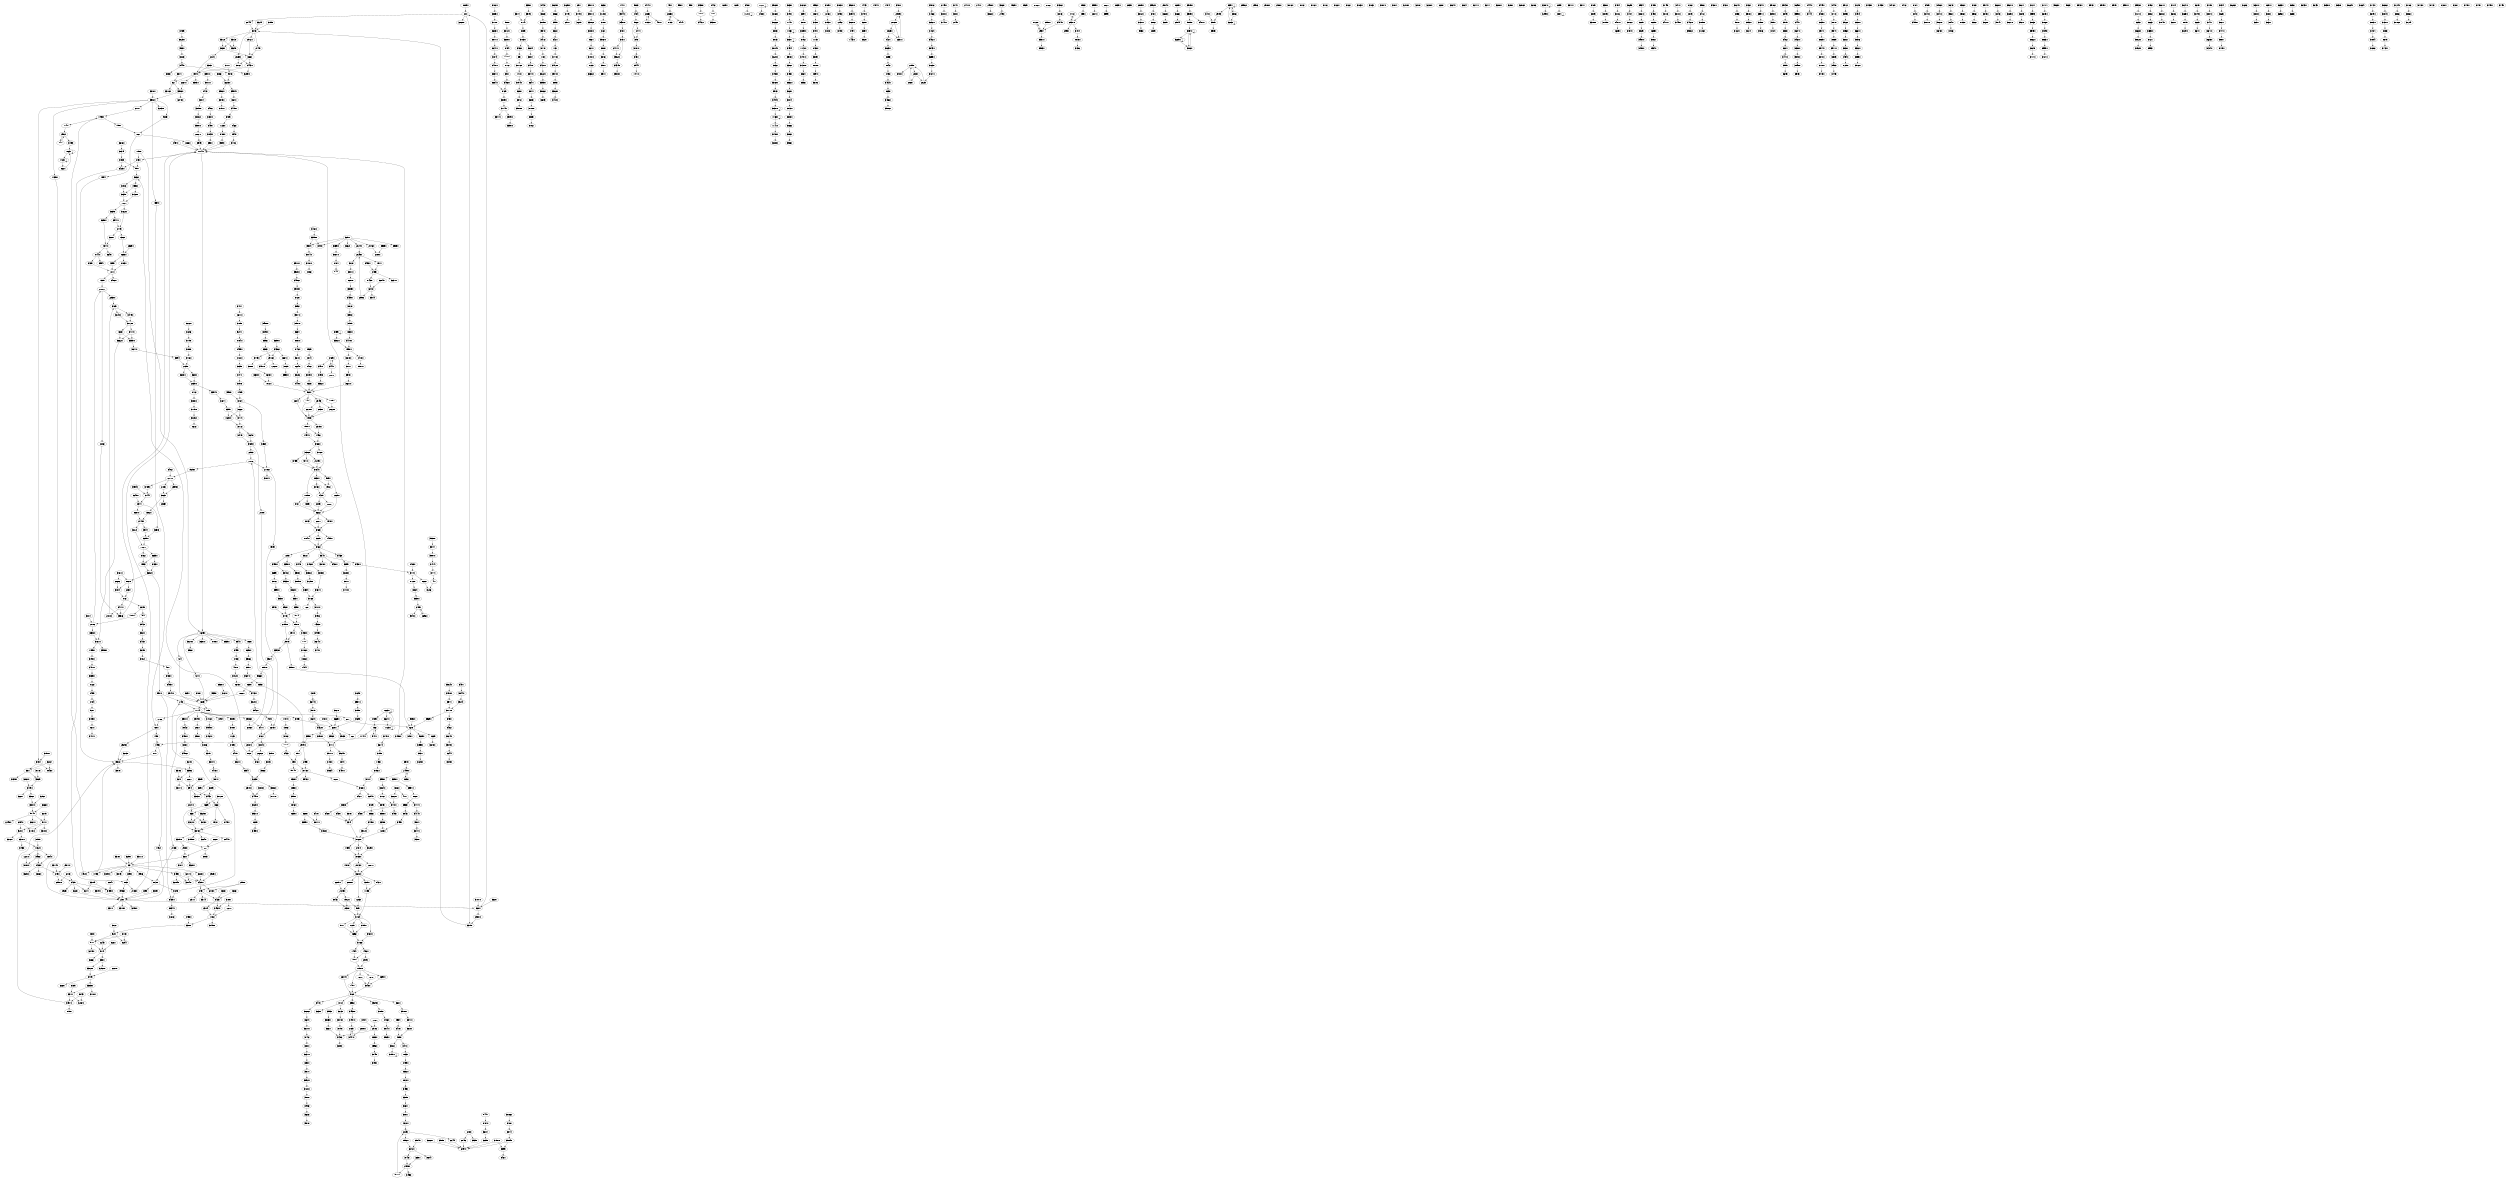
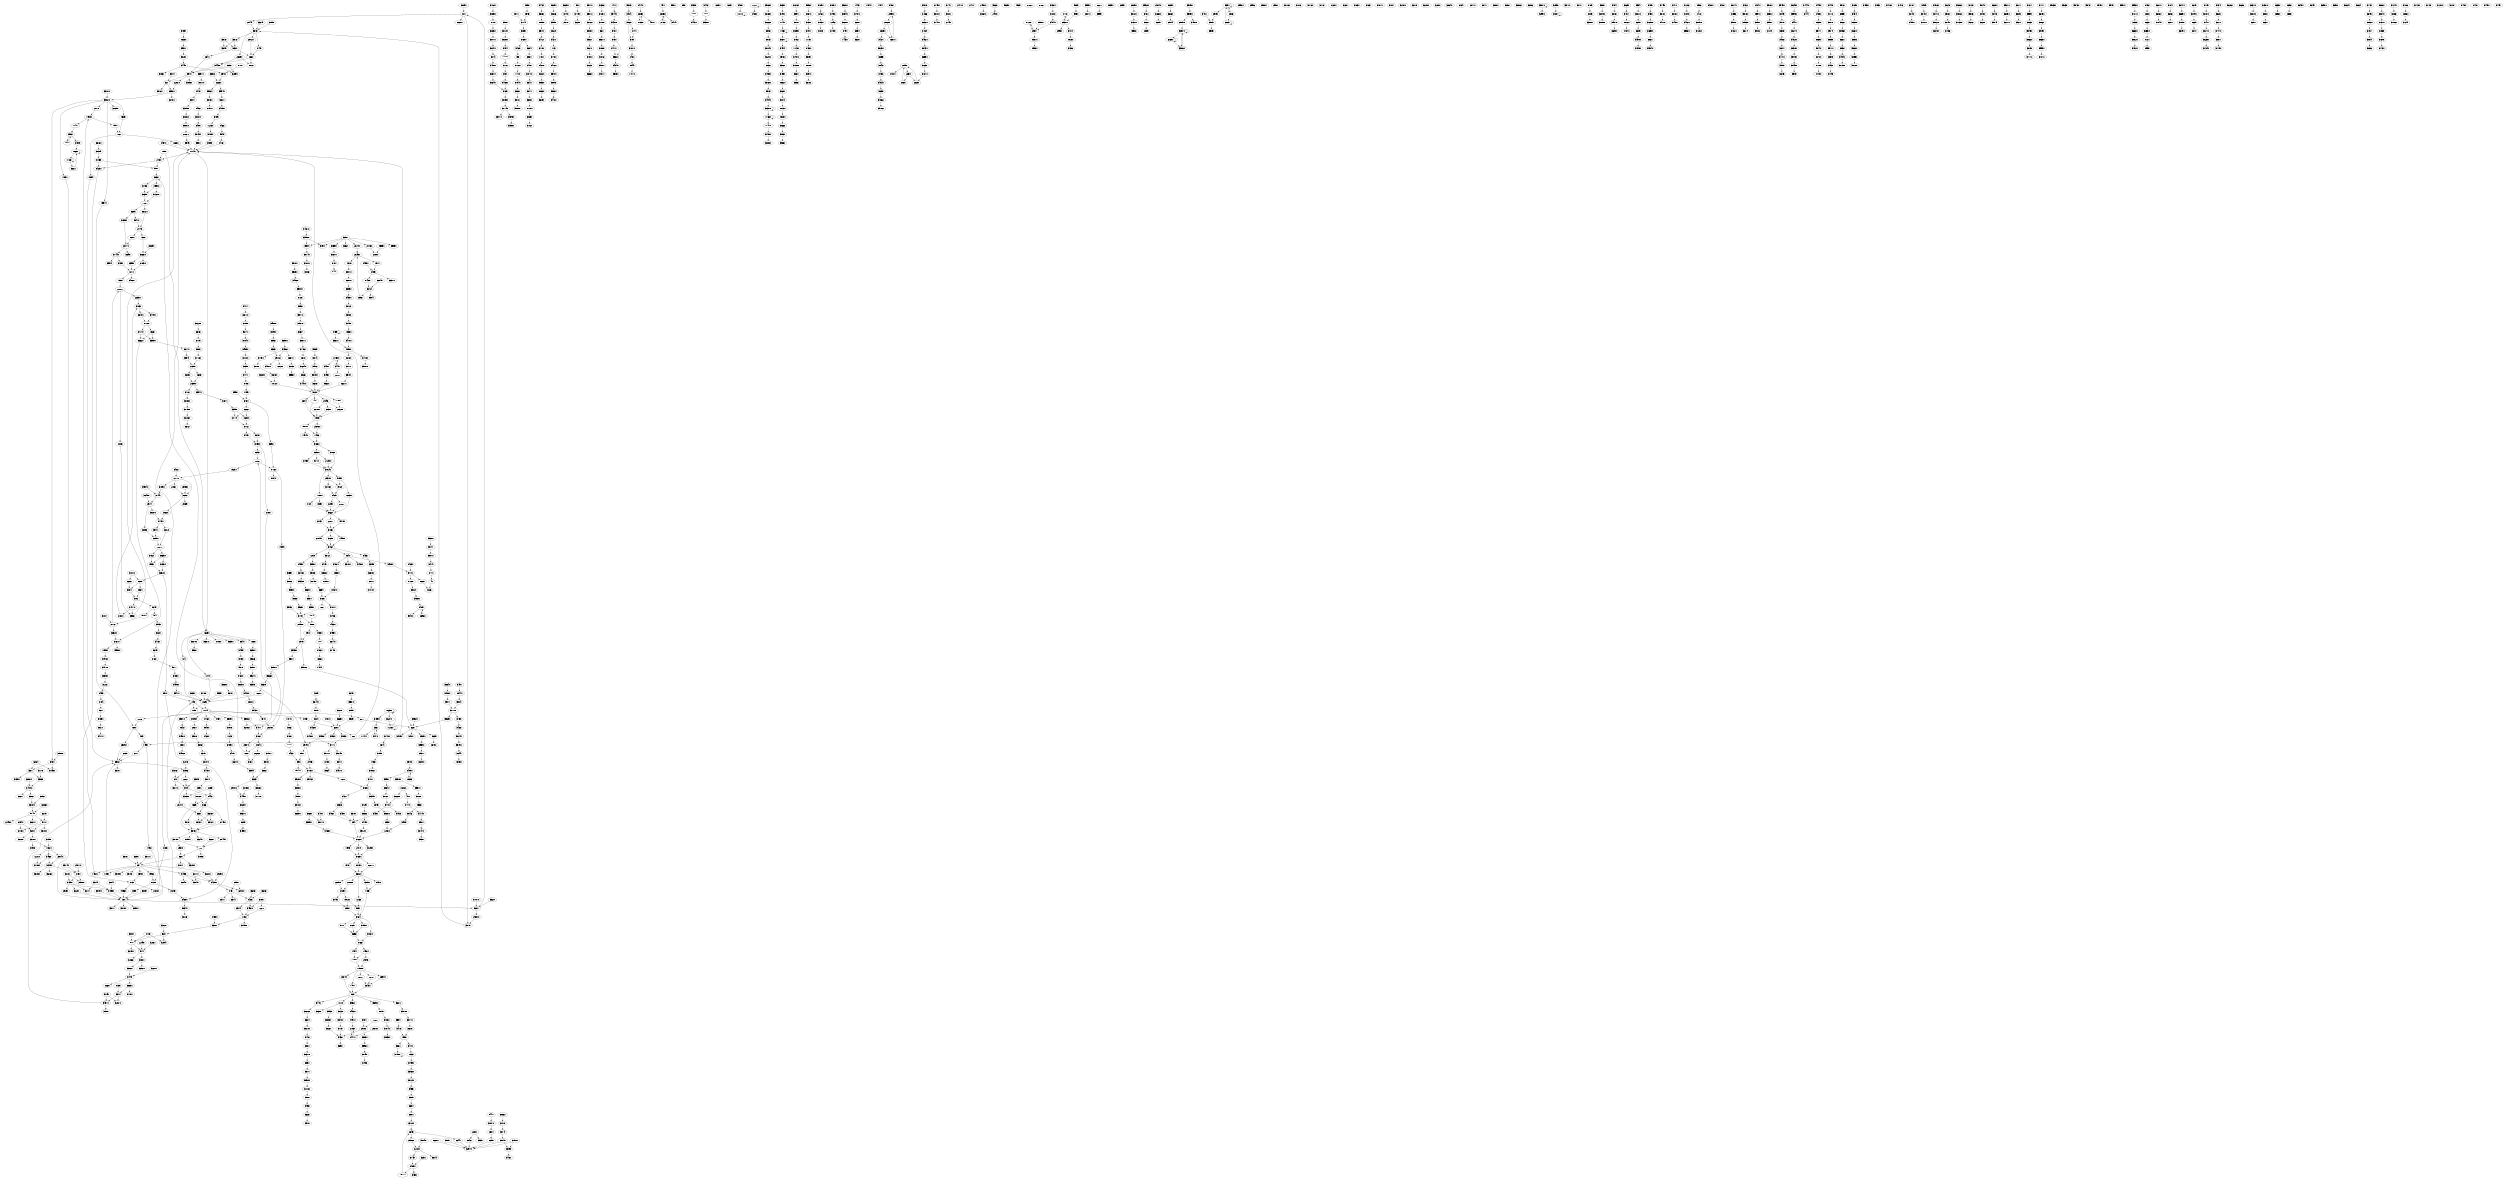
(172, 482) -> (190, 484)
